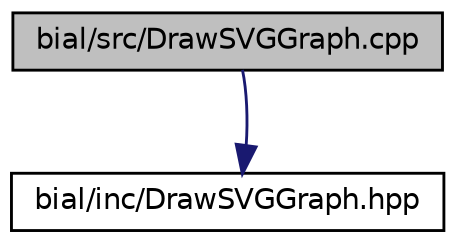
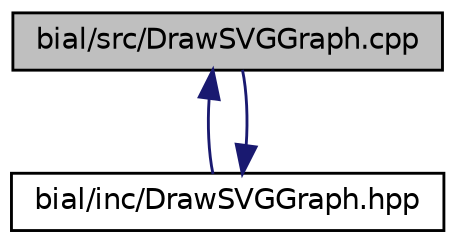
none -> (209, 136)
